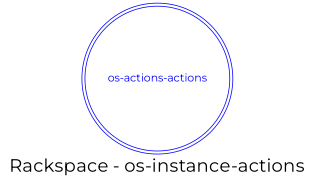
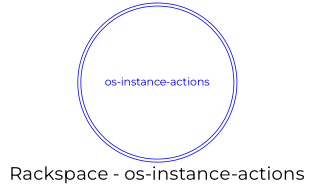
(157, 79) -> (157, 83)
